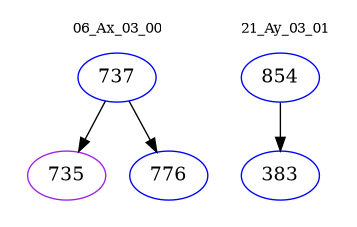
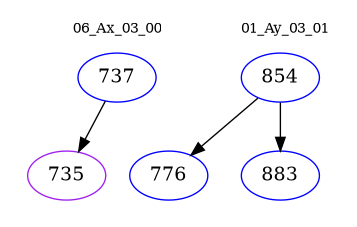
(285, 29) -> (285, 29)
(140, 120) -> (240, 114)
(280, 176) -> (280, 176)
